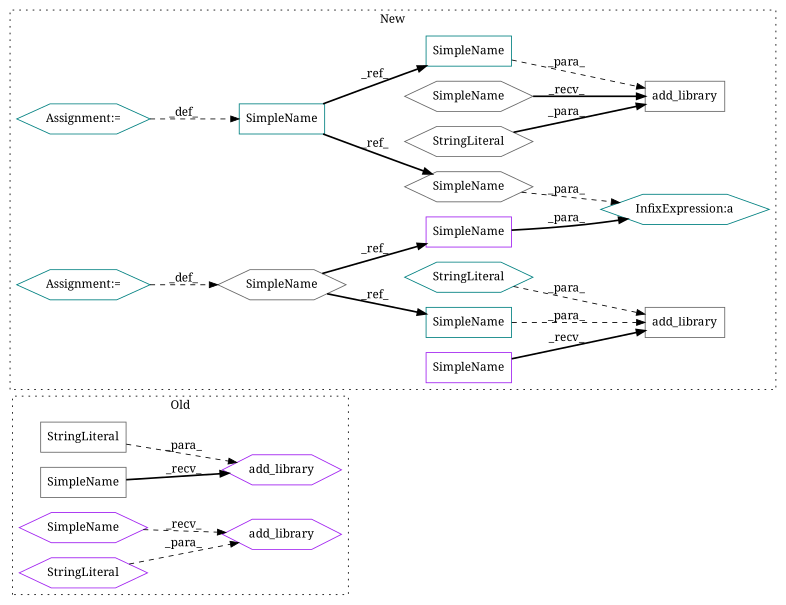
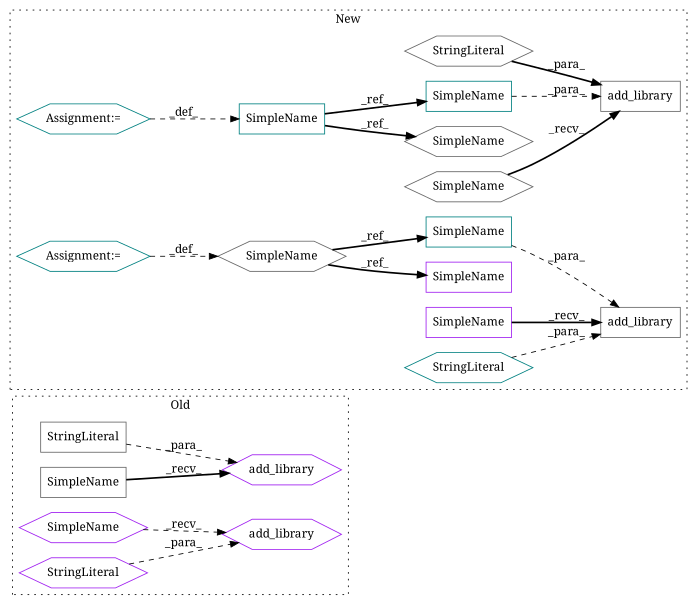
(685, 209) -> none
